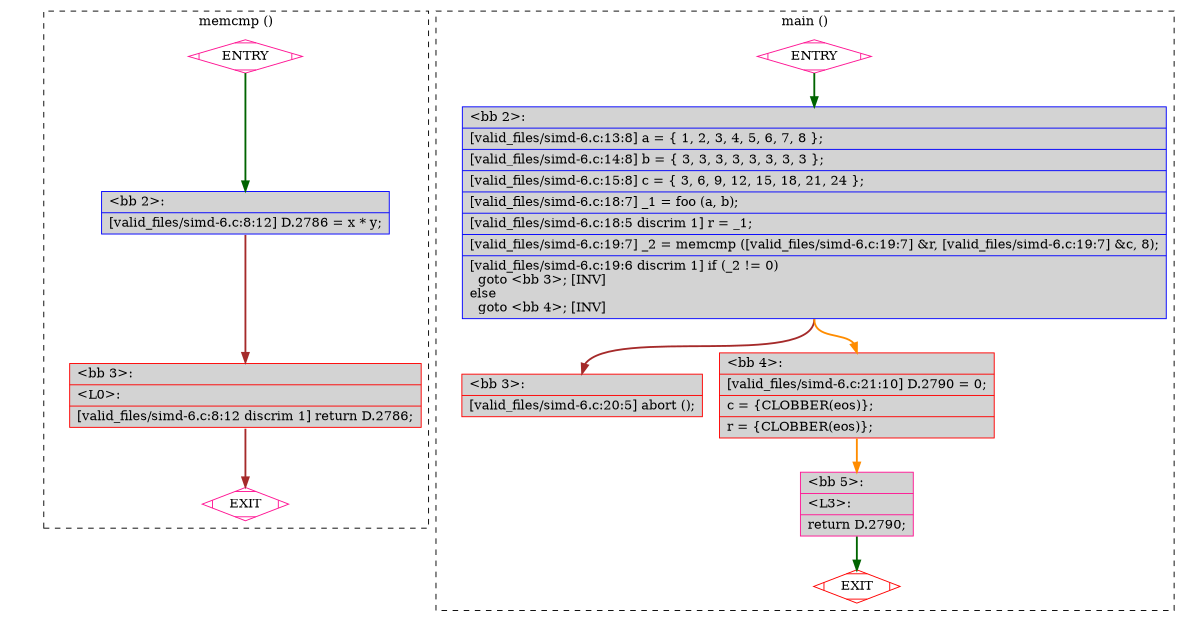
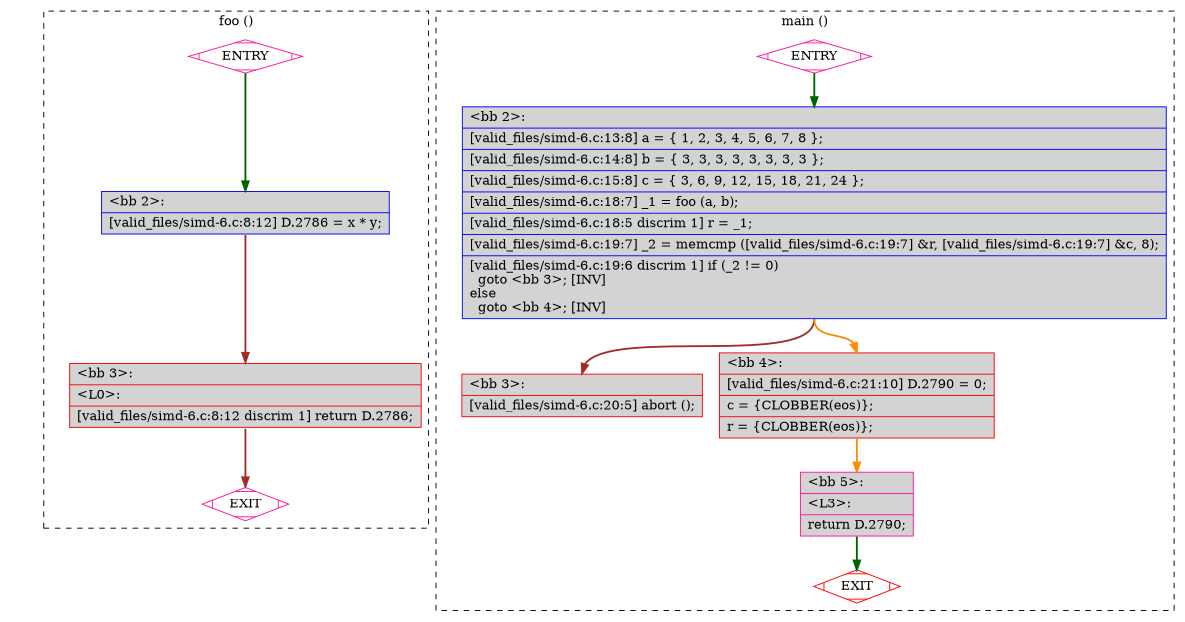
(236, 22) -> (236, 22)
